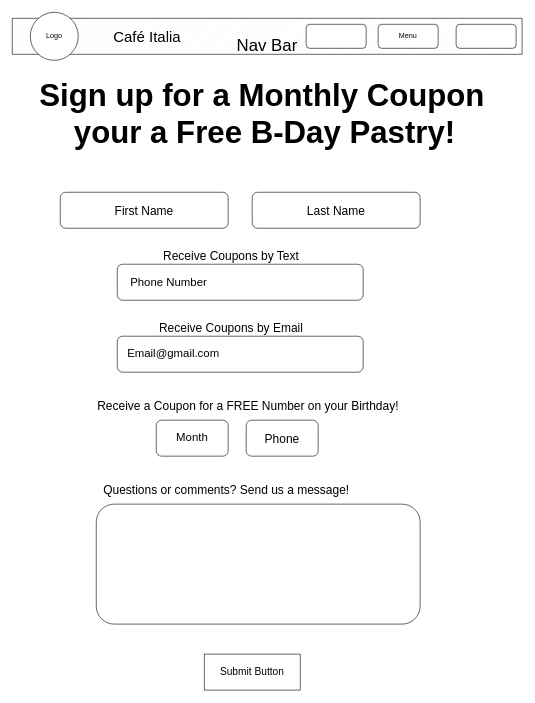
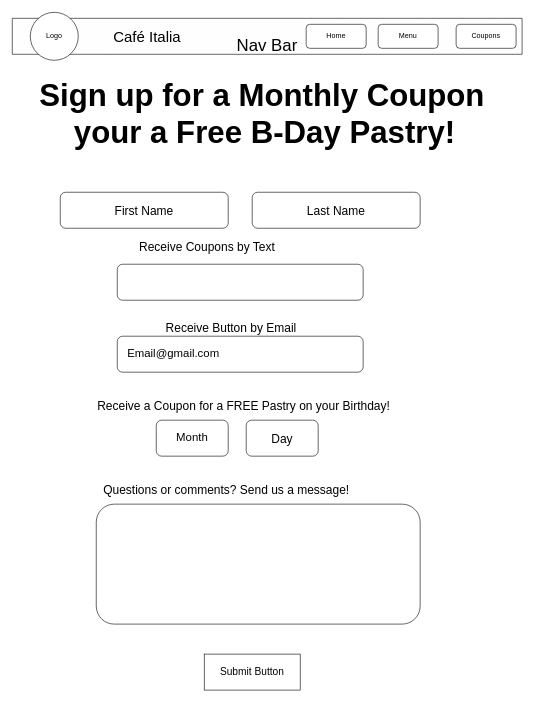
none -> (336, 36)
none -> (486, 36)
(231, 255) -> (207, 246)
(240, 282) -> none
(231, 327) -> (231, 327)
(253, 405) -> (253, 405)
(282, 438) -> (282, 438)
